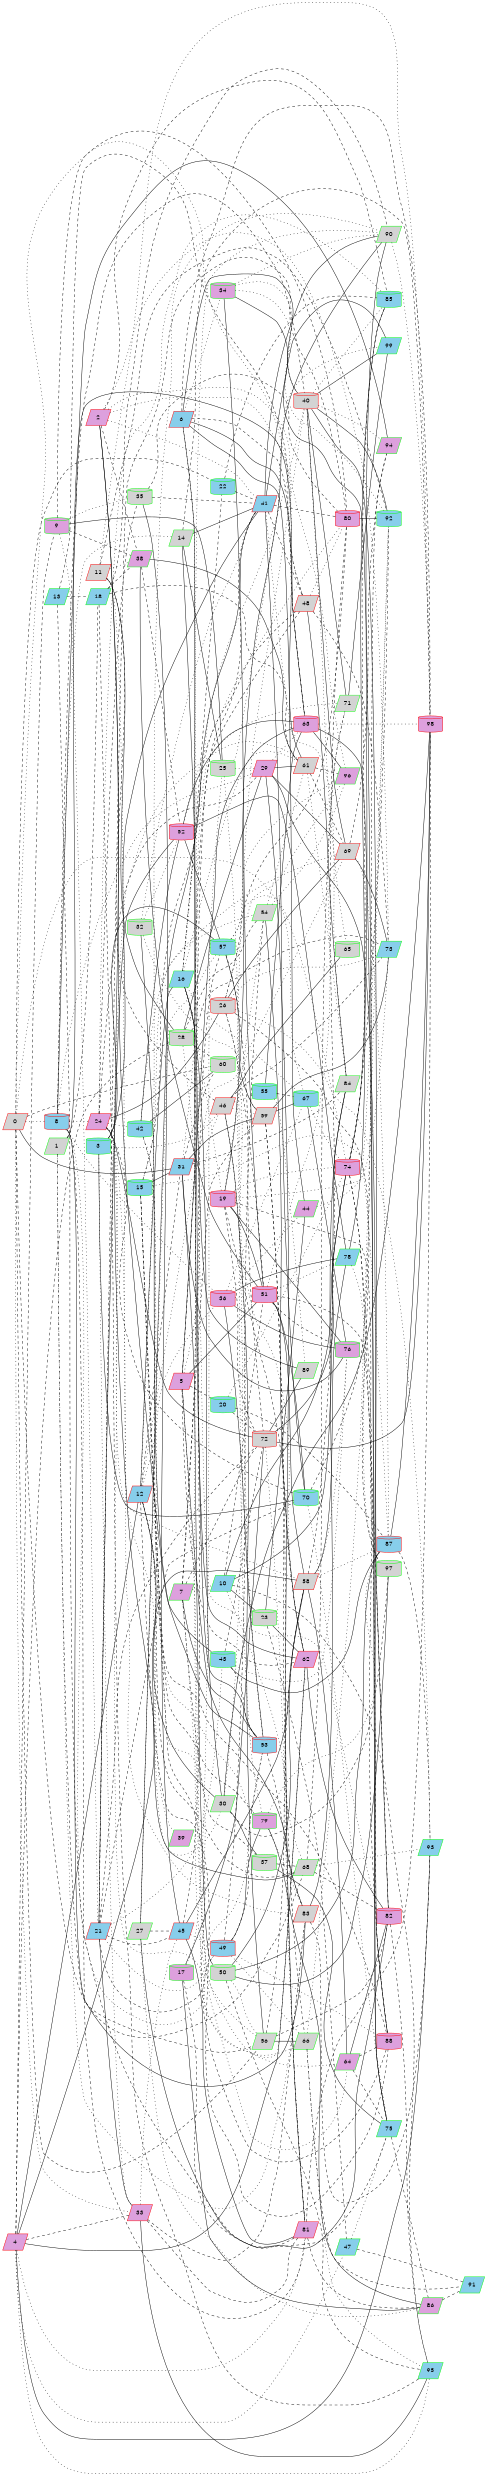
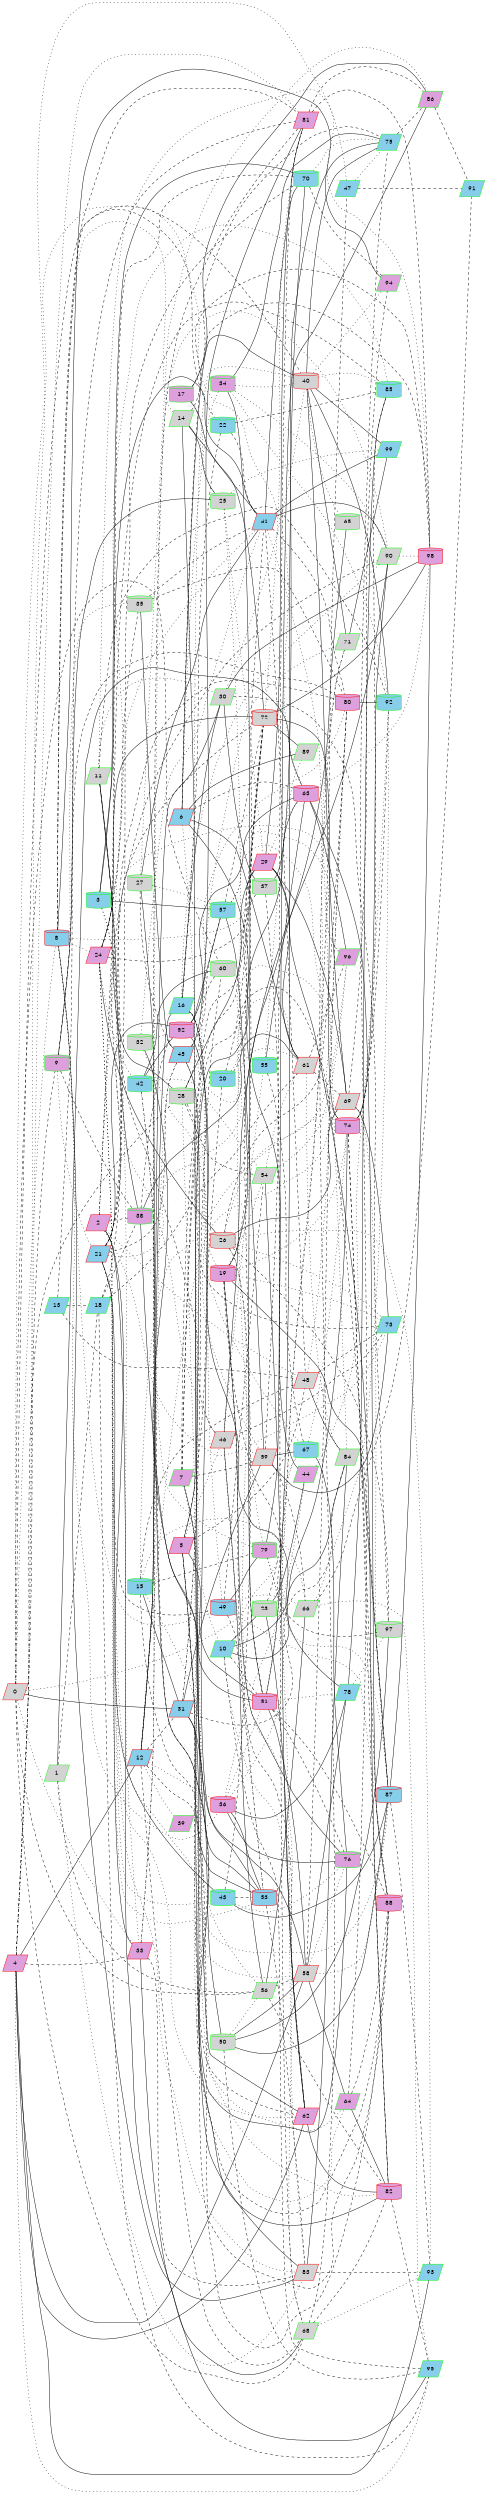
(140, 559) -> (140, 1216)
(120, 565) -> (117, 996)
(98, 572) -> (98, 776)
(252, 1251) -> (350, 1430)
(140, 1931) -> (140, 883)
